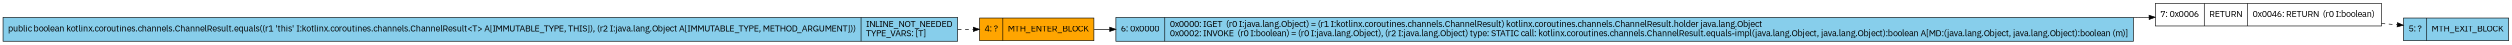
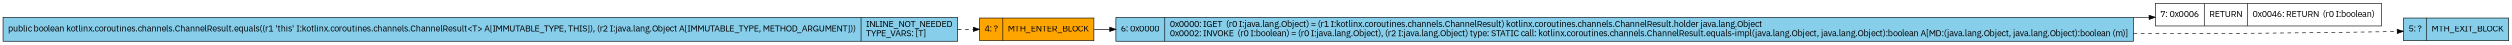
(2389, 24) -> (2265, 33)
